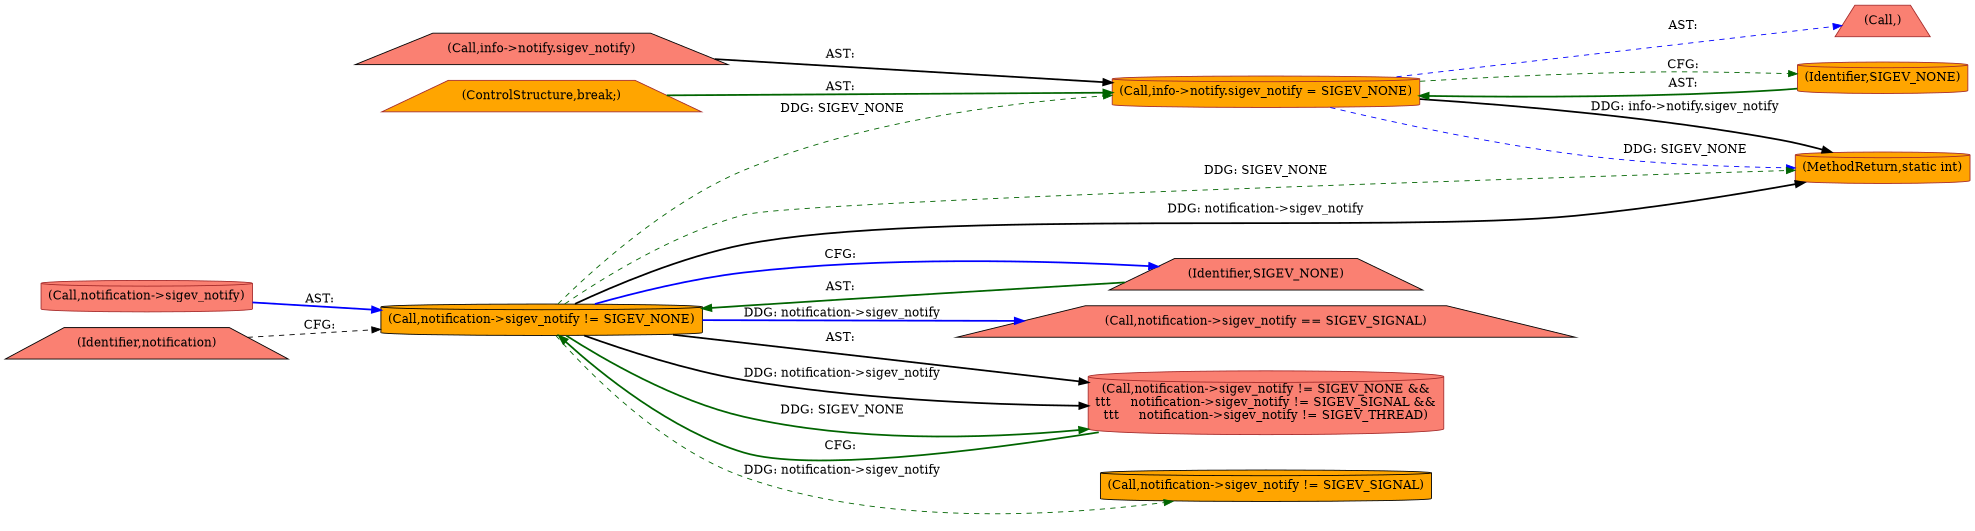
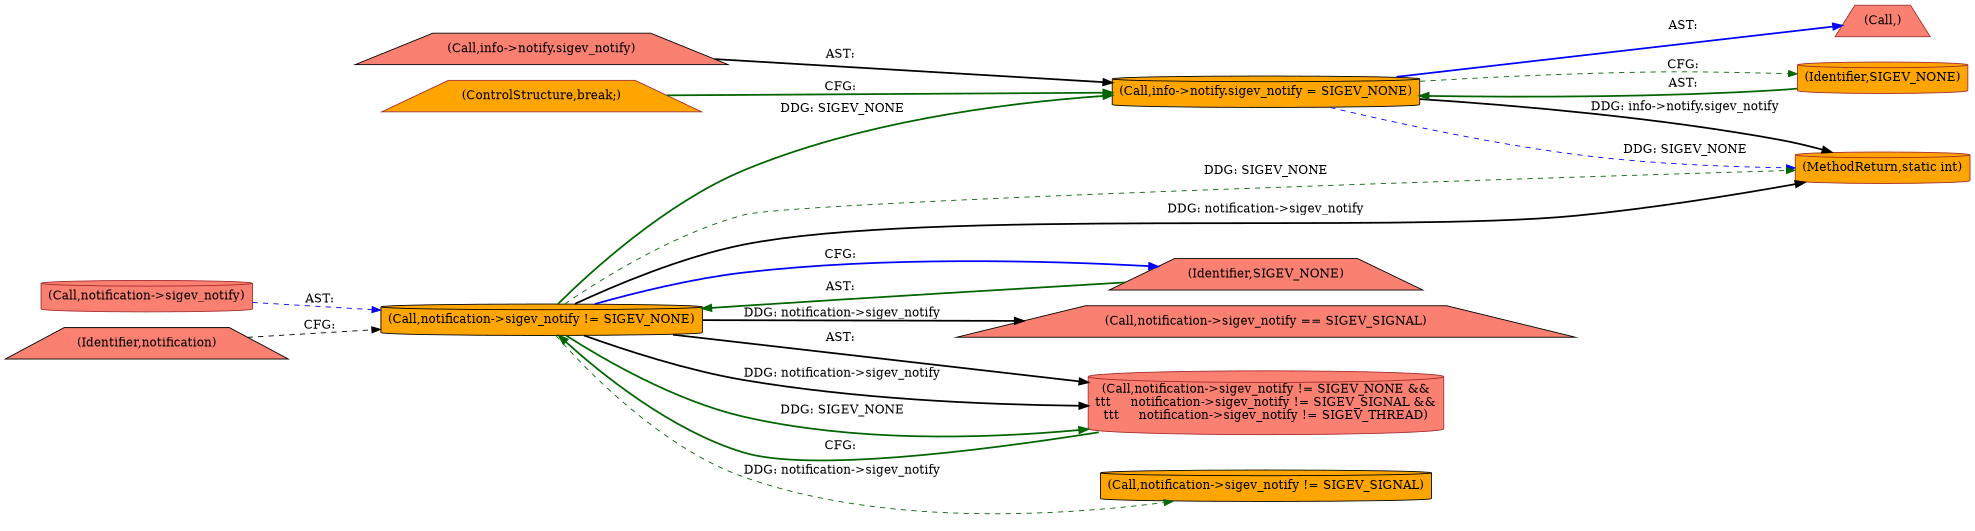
(1615, 52) -> (1615, 52)
(842, 87) -> (842, 87)
(1266, 92) -> (1266, 92)
(809, 147) -> (809, 147)
(312, 306) -> (312, 306)
(858, 321) -> (858, 321)
